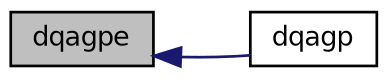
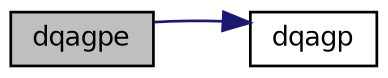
(216, 57) -> (188, 21)
